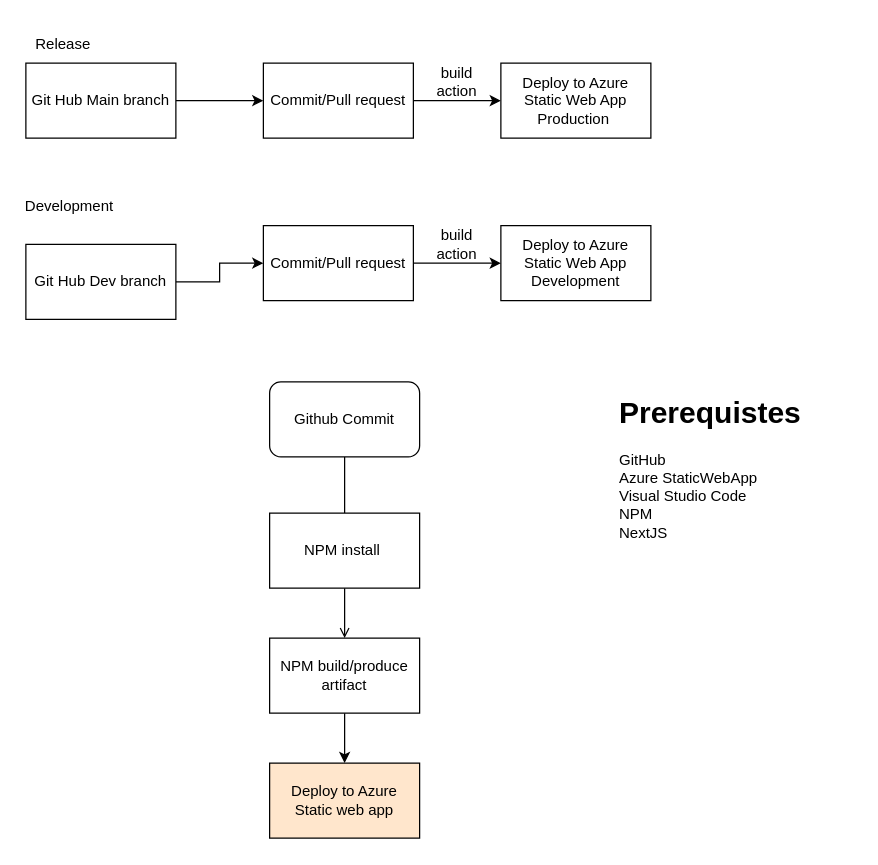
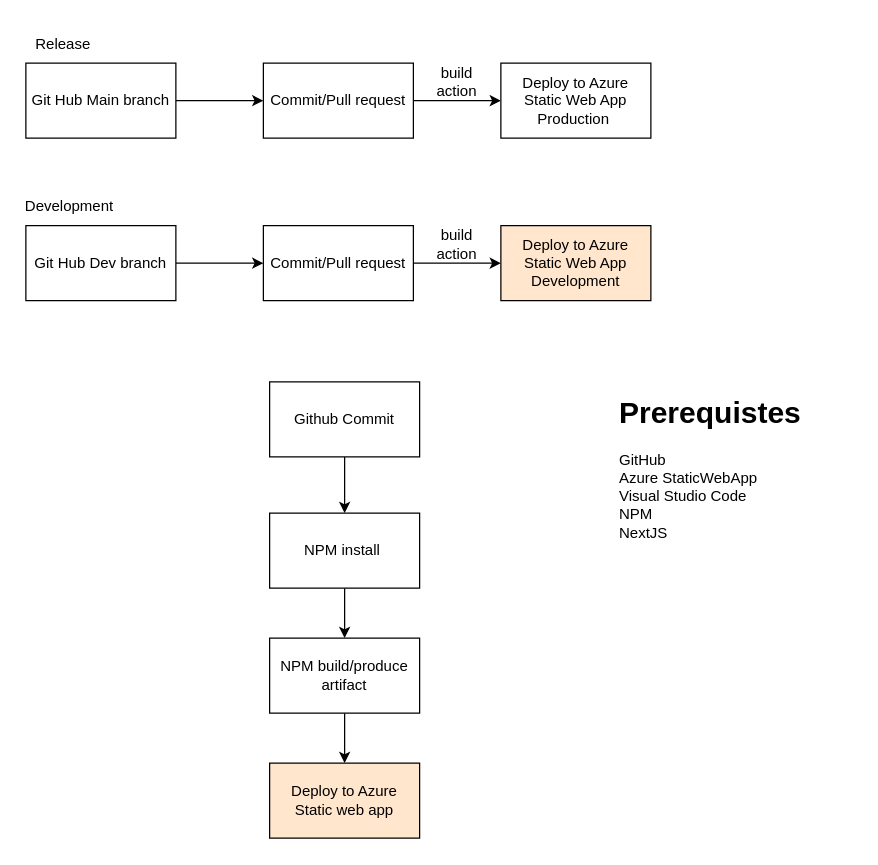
(576, 263) -> (576, 263)
(101, 282) -> (101, 263)
(344, 419) -> (344, 419)
(344, 506) -> (344, 503)
(344, 630) -> (344, 628)
